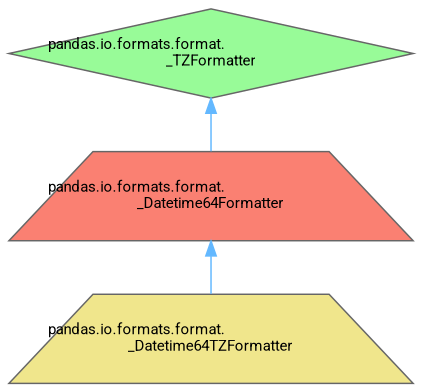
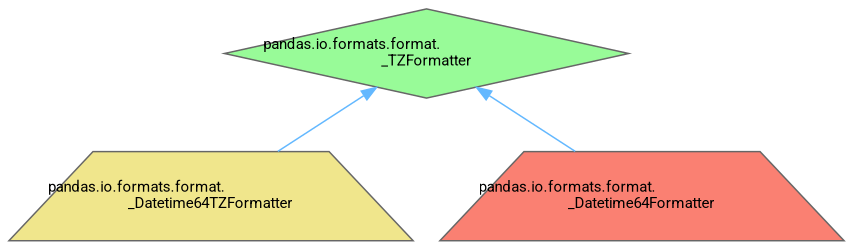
(211, 275) -> (321, 124)
